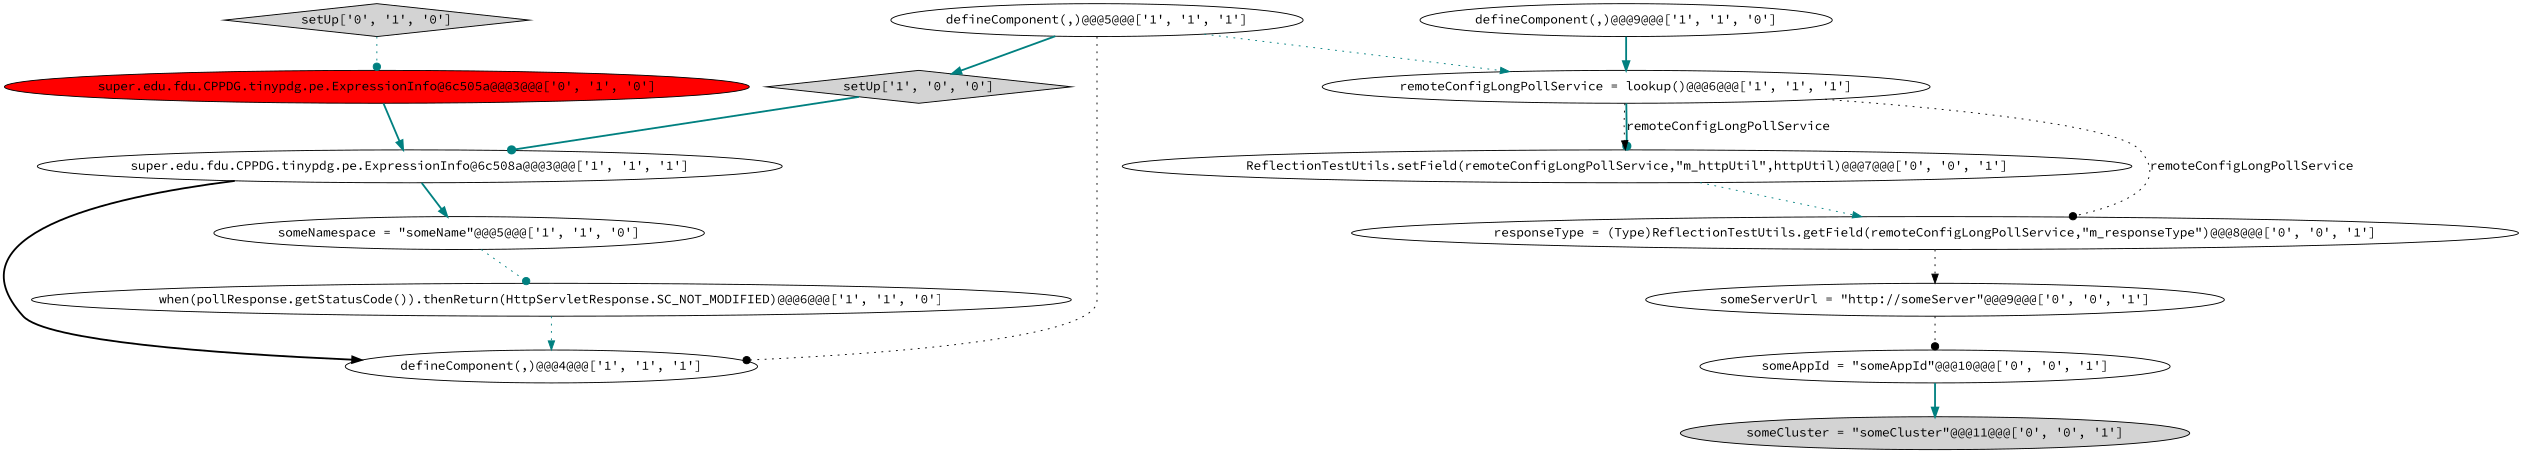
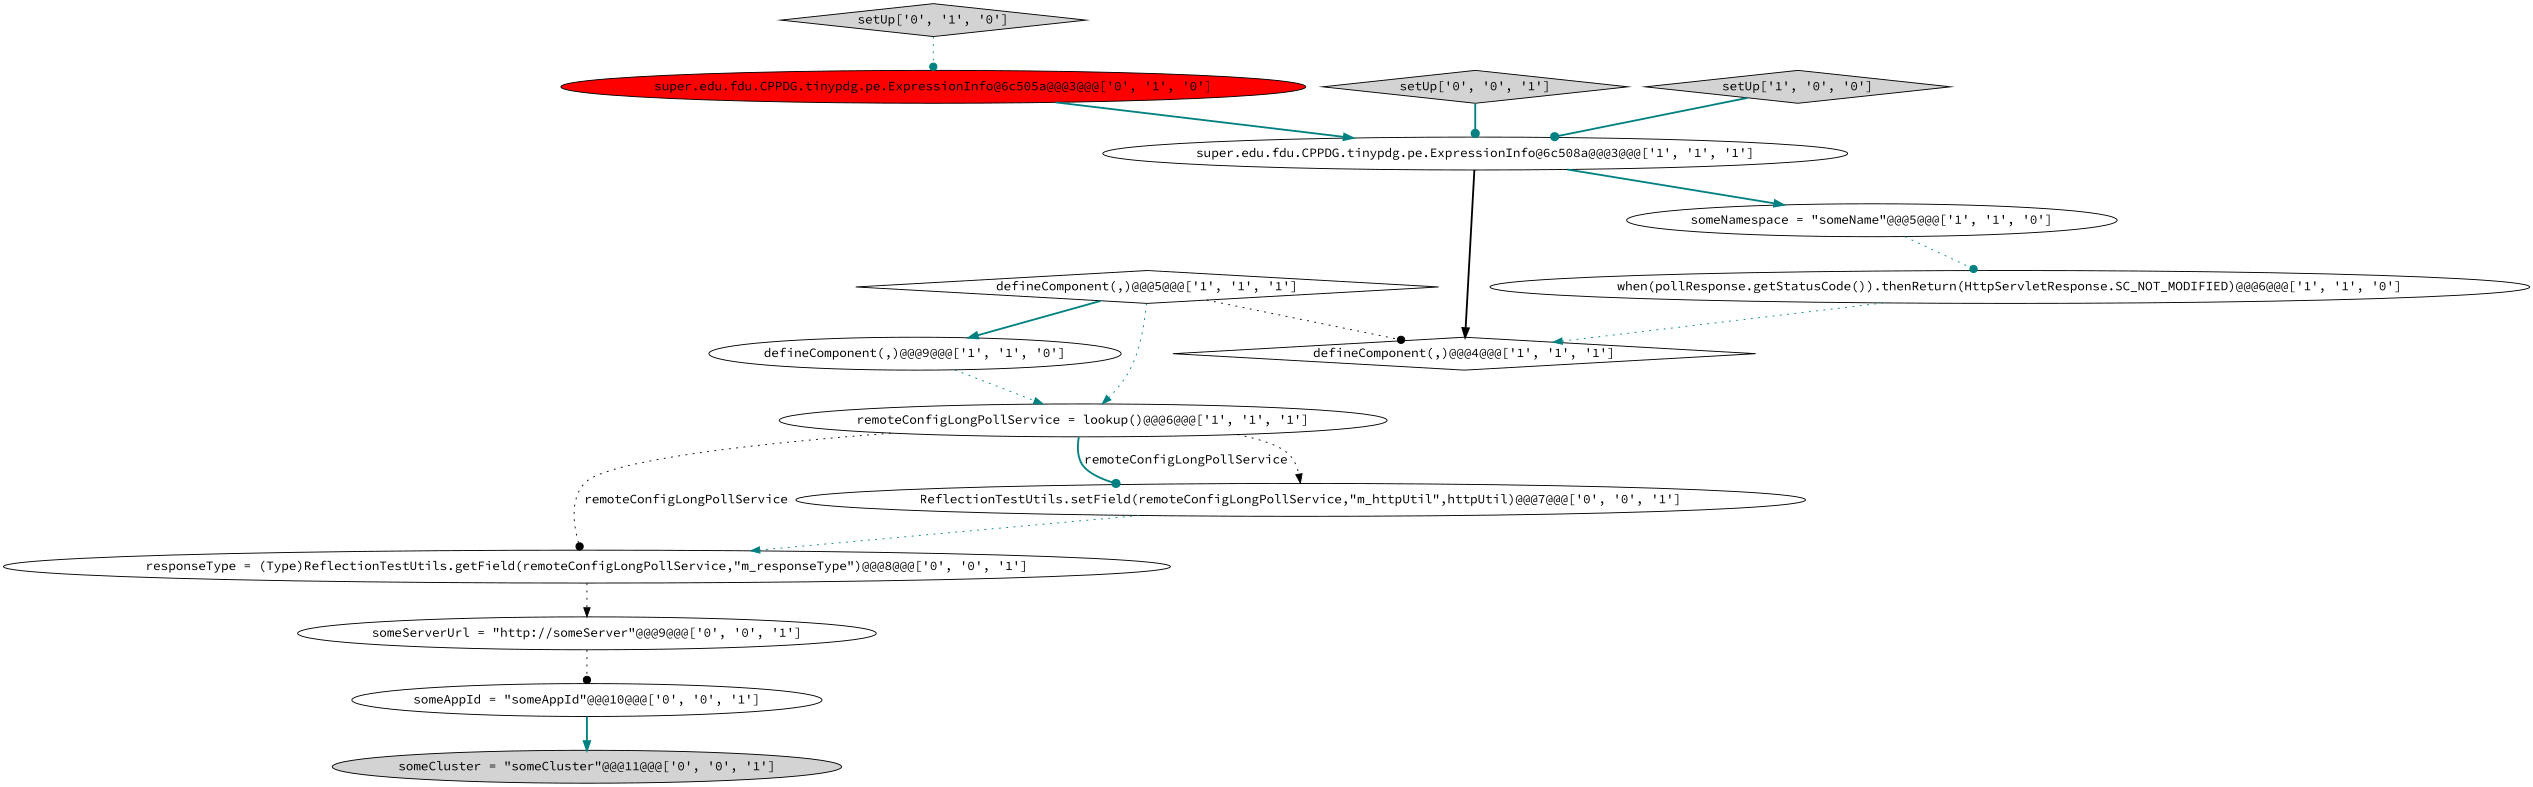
(1097, 20) -> (1147, 287)
(1626, 49) -> (995, 385)
(1008, 53) -> (1039, 318)
none -> (1475, 87)
(551, 366) -> (1464, 354)
